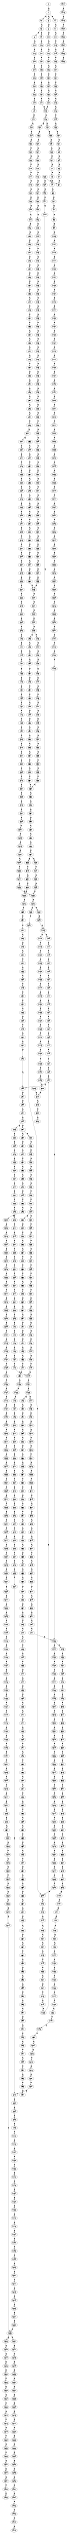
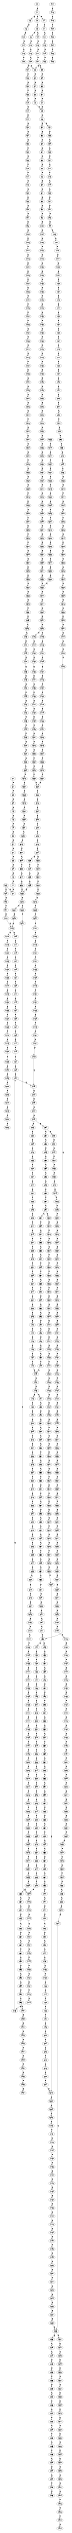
(55, 65) -> (38, 65)
(40, 1092) -> (7, 1090)
